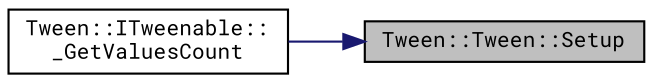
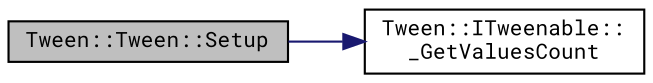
(316, 42) -> (316, 42)
